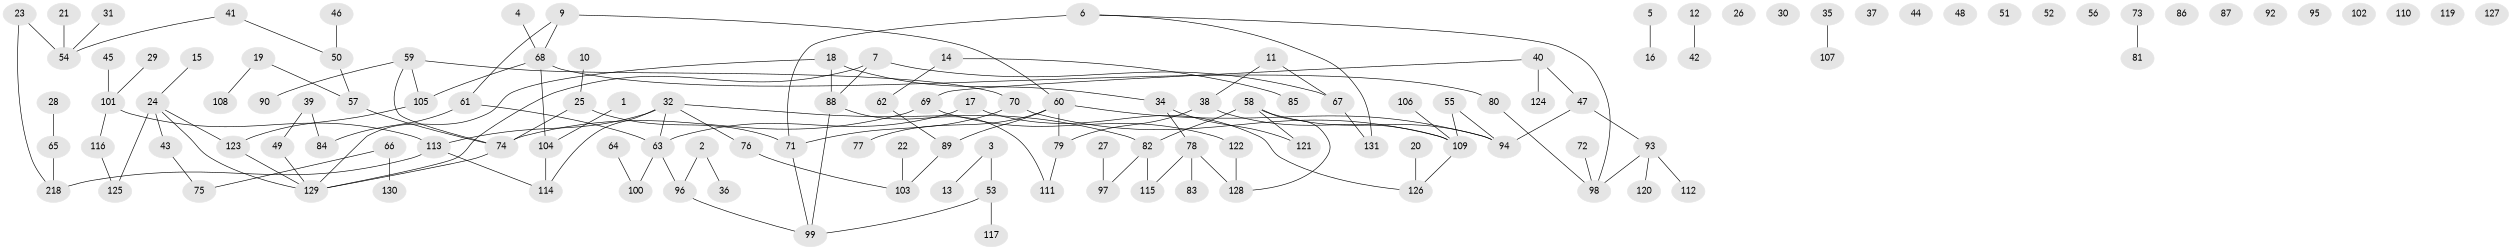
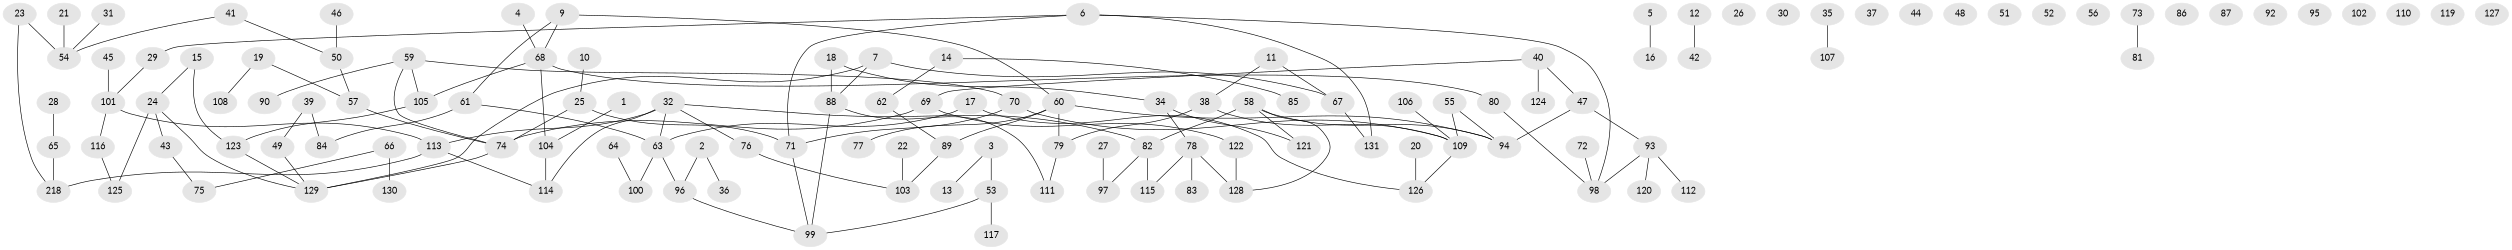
none -> (615, 28)
(552, 81) -> none
(201, 129) -> (196, 109)
